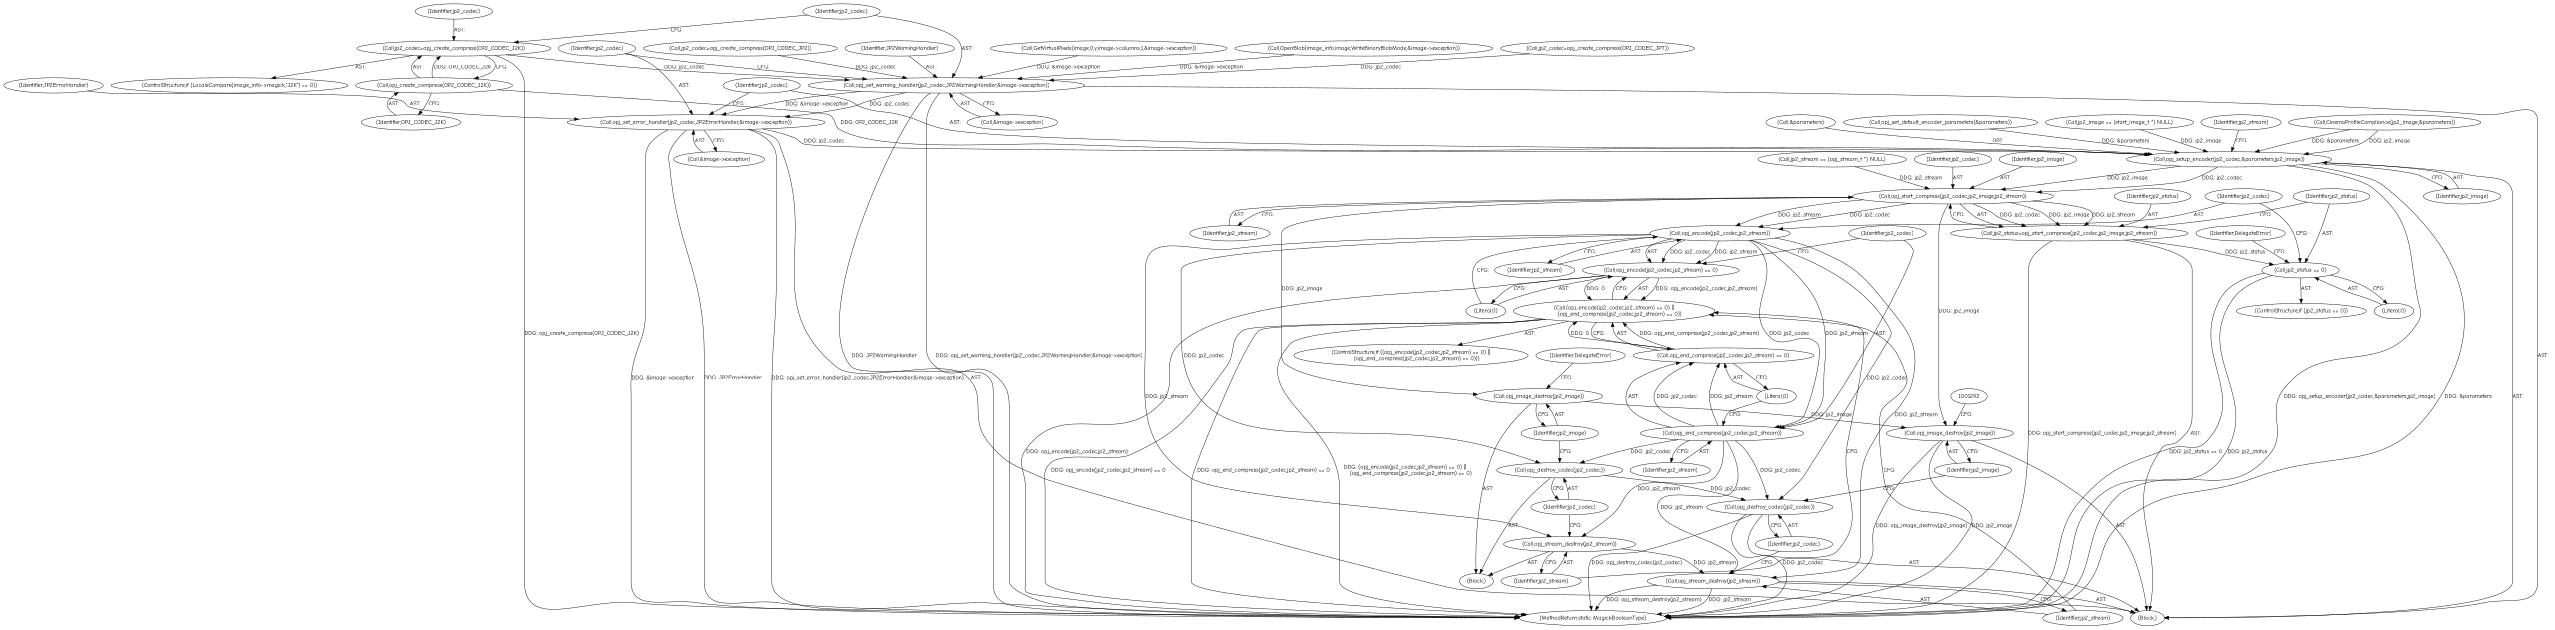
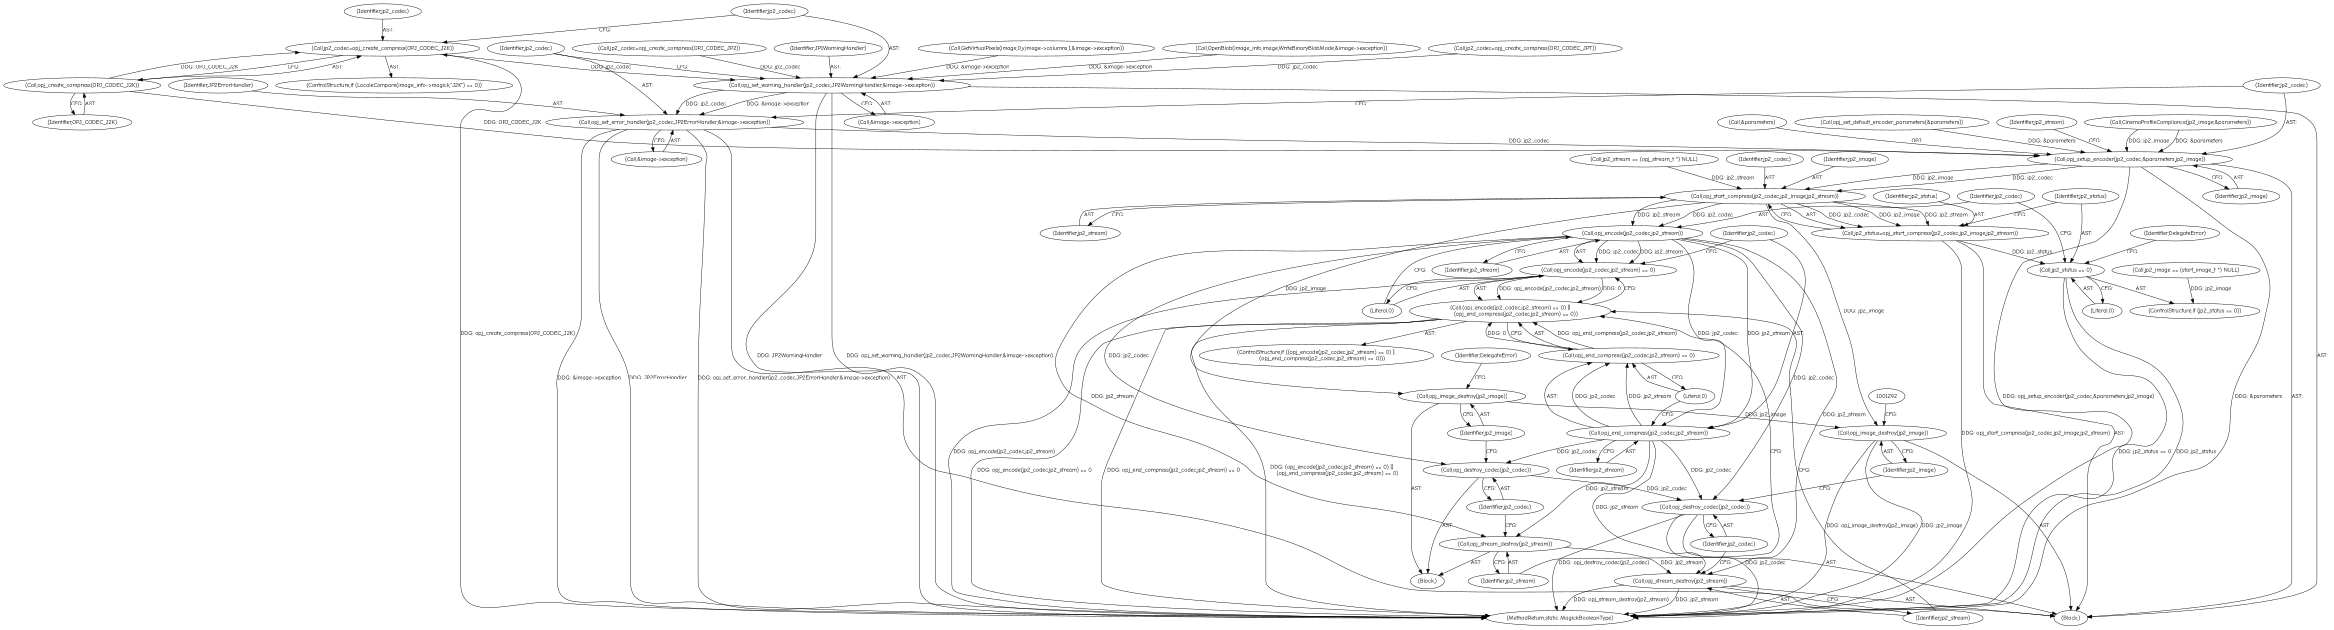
(900, 48) -> (828, 48)
(2172, 140) -> (2190, 289)
(702, 606) -> (612, 606)
